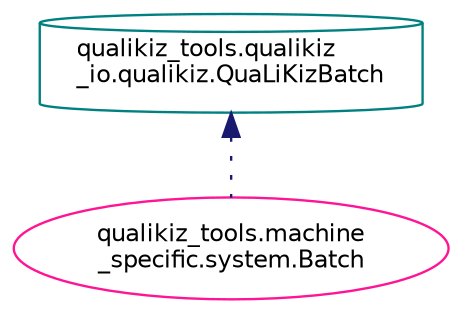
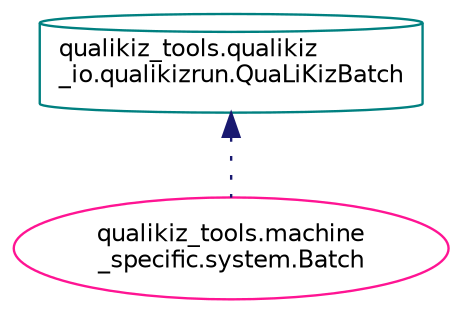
(231, 63) -> (231, 63)
